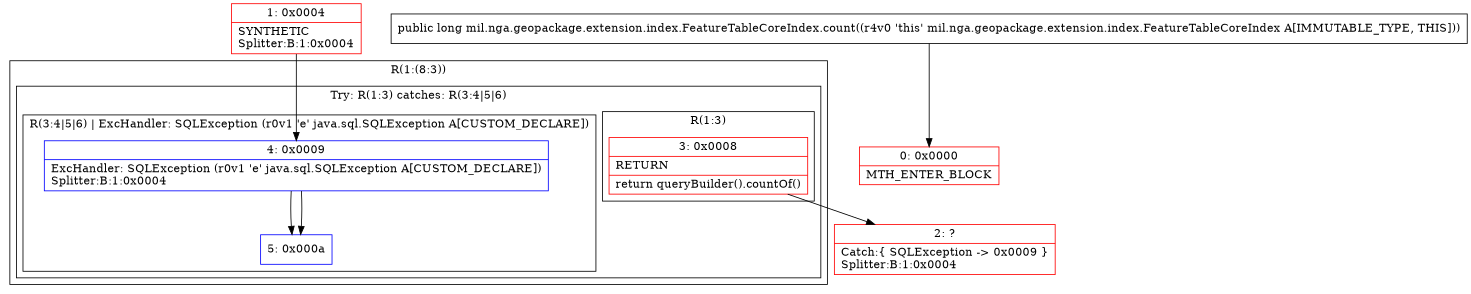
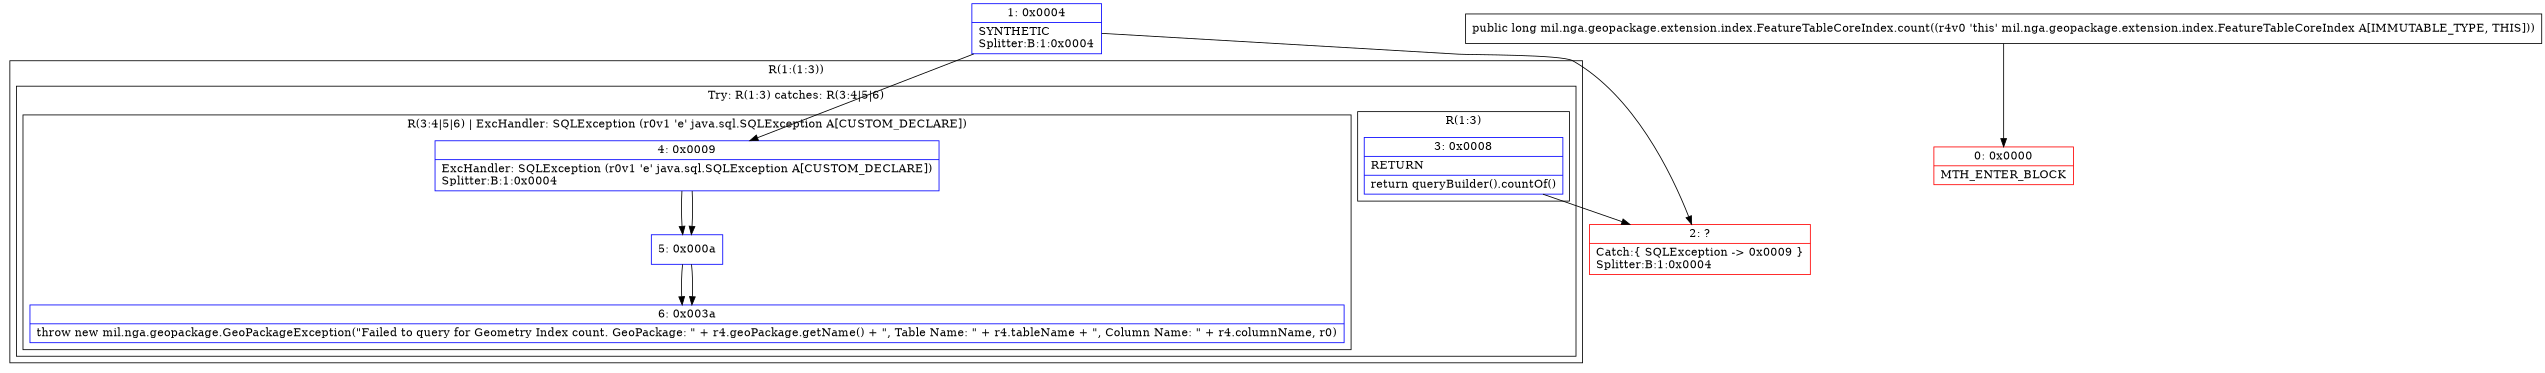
(296, 29) -> (1037, 29)
none -> (1436, 53)
(419, 70) -> (796, 70)
(708, 166) -> (1464, 166)
none -> (687, 324)
